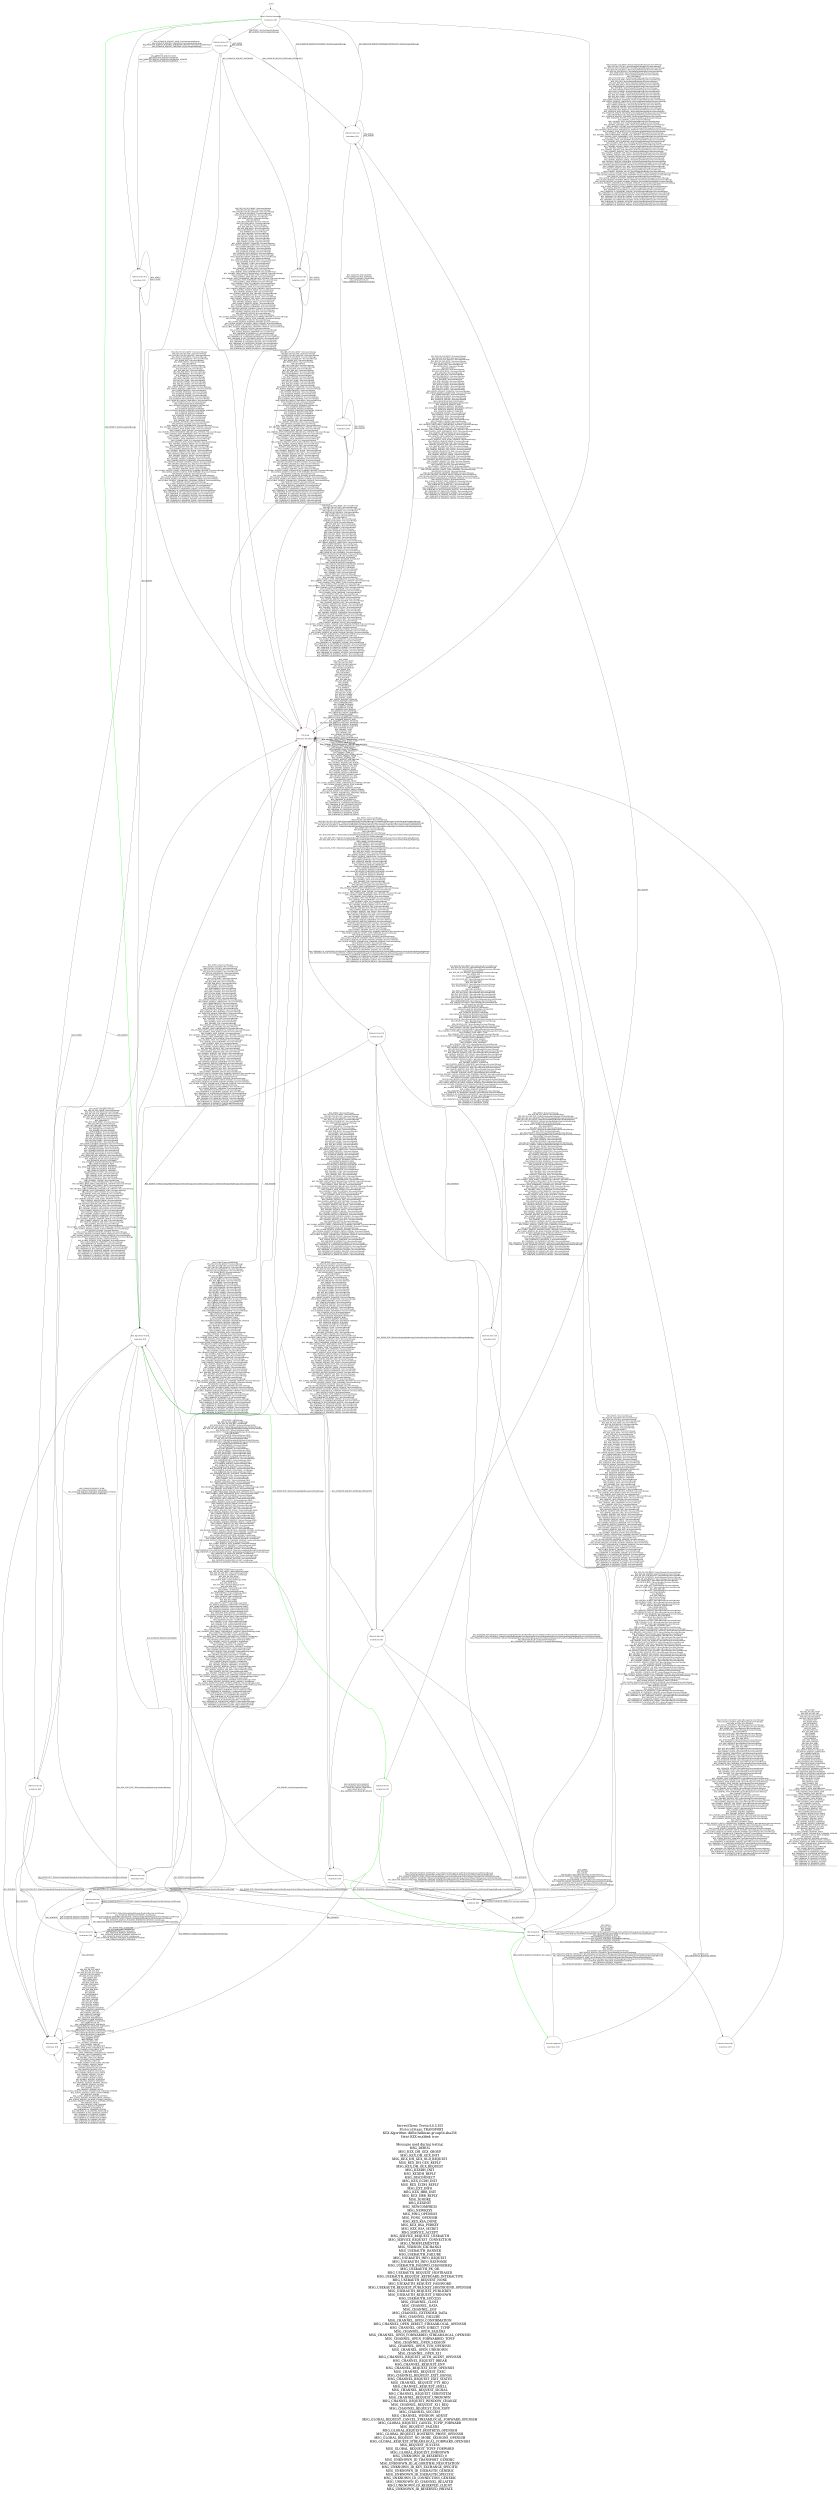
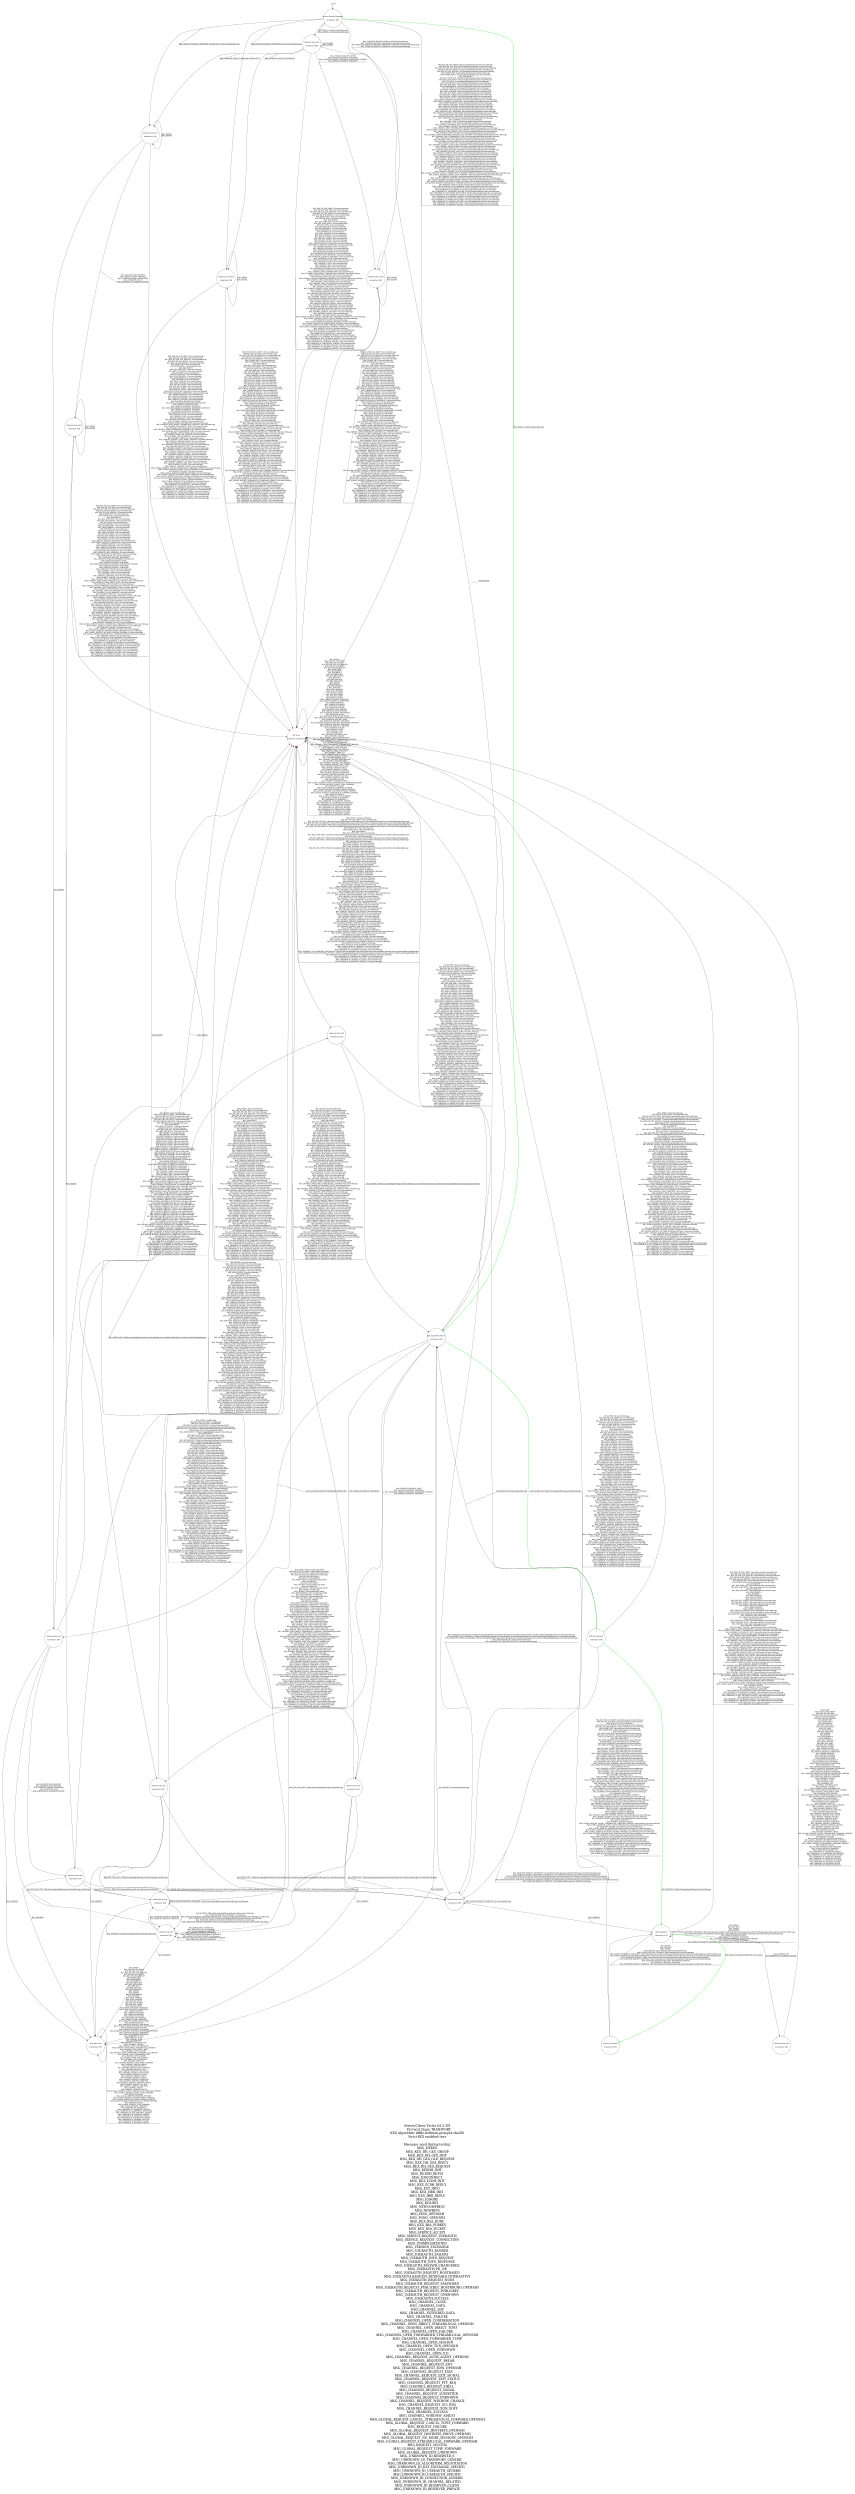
(489, 1338) -> none
(471, 1785) -> (6, 1854)
(180, 1799) -> (475, 1531)
